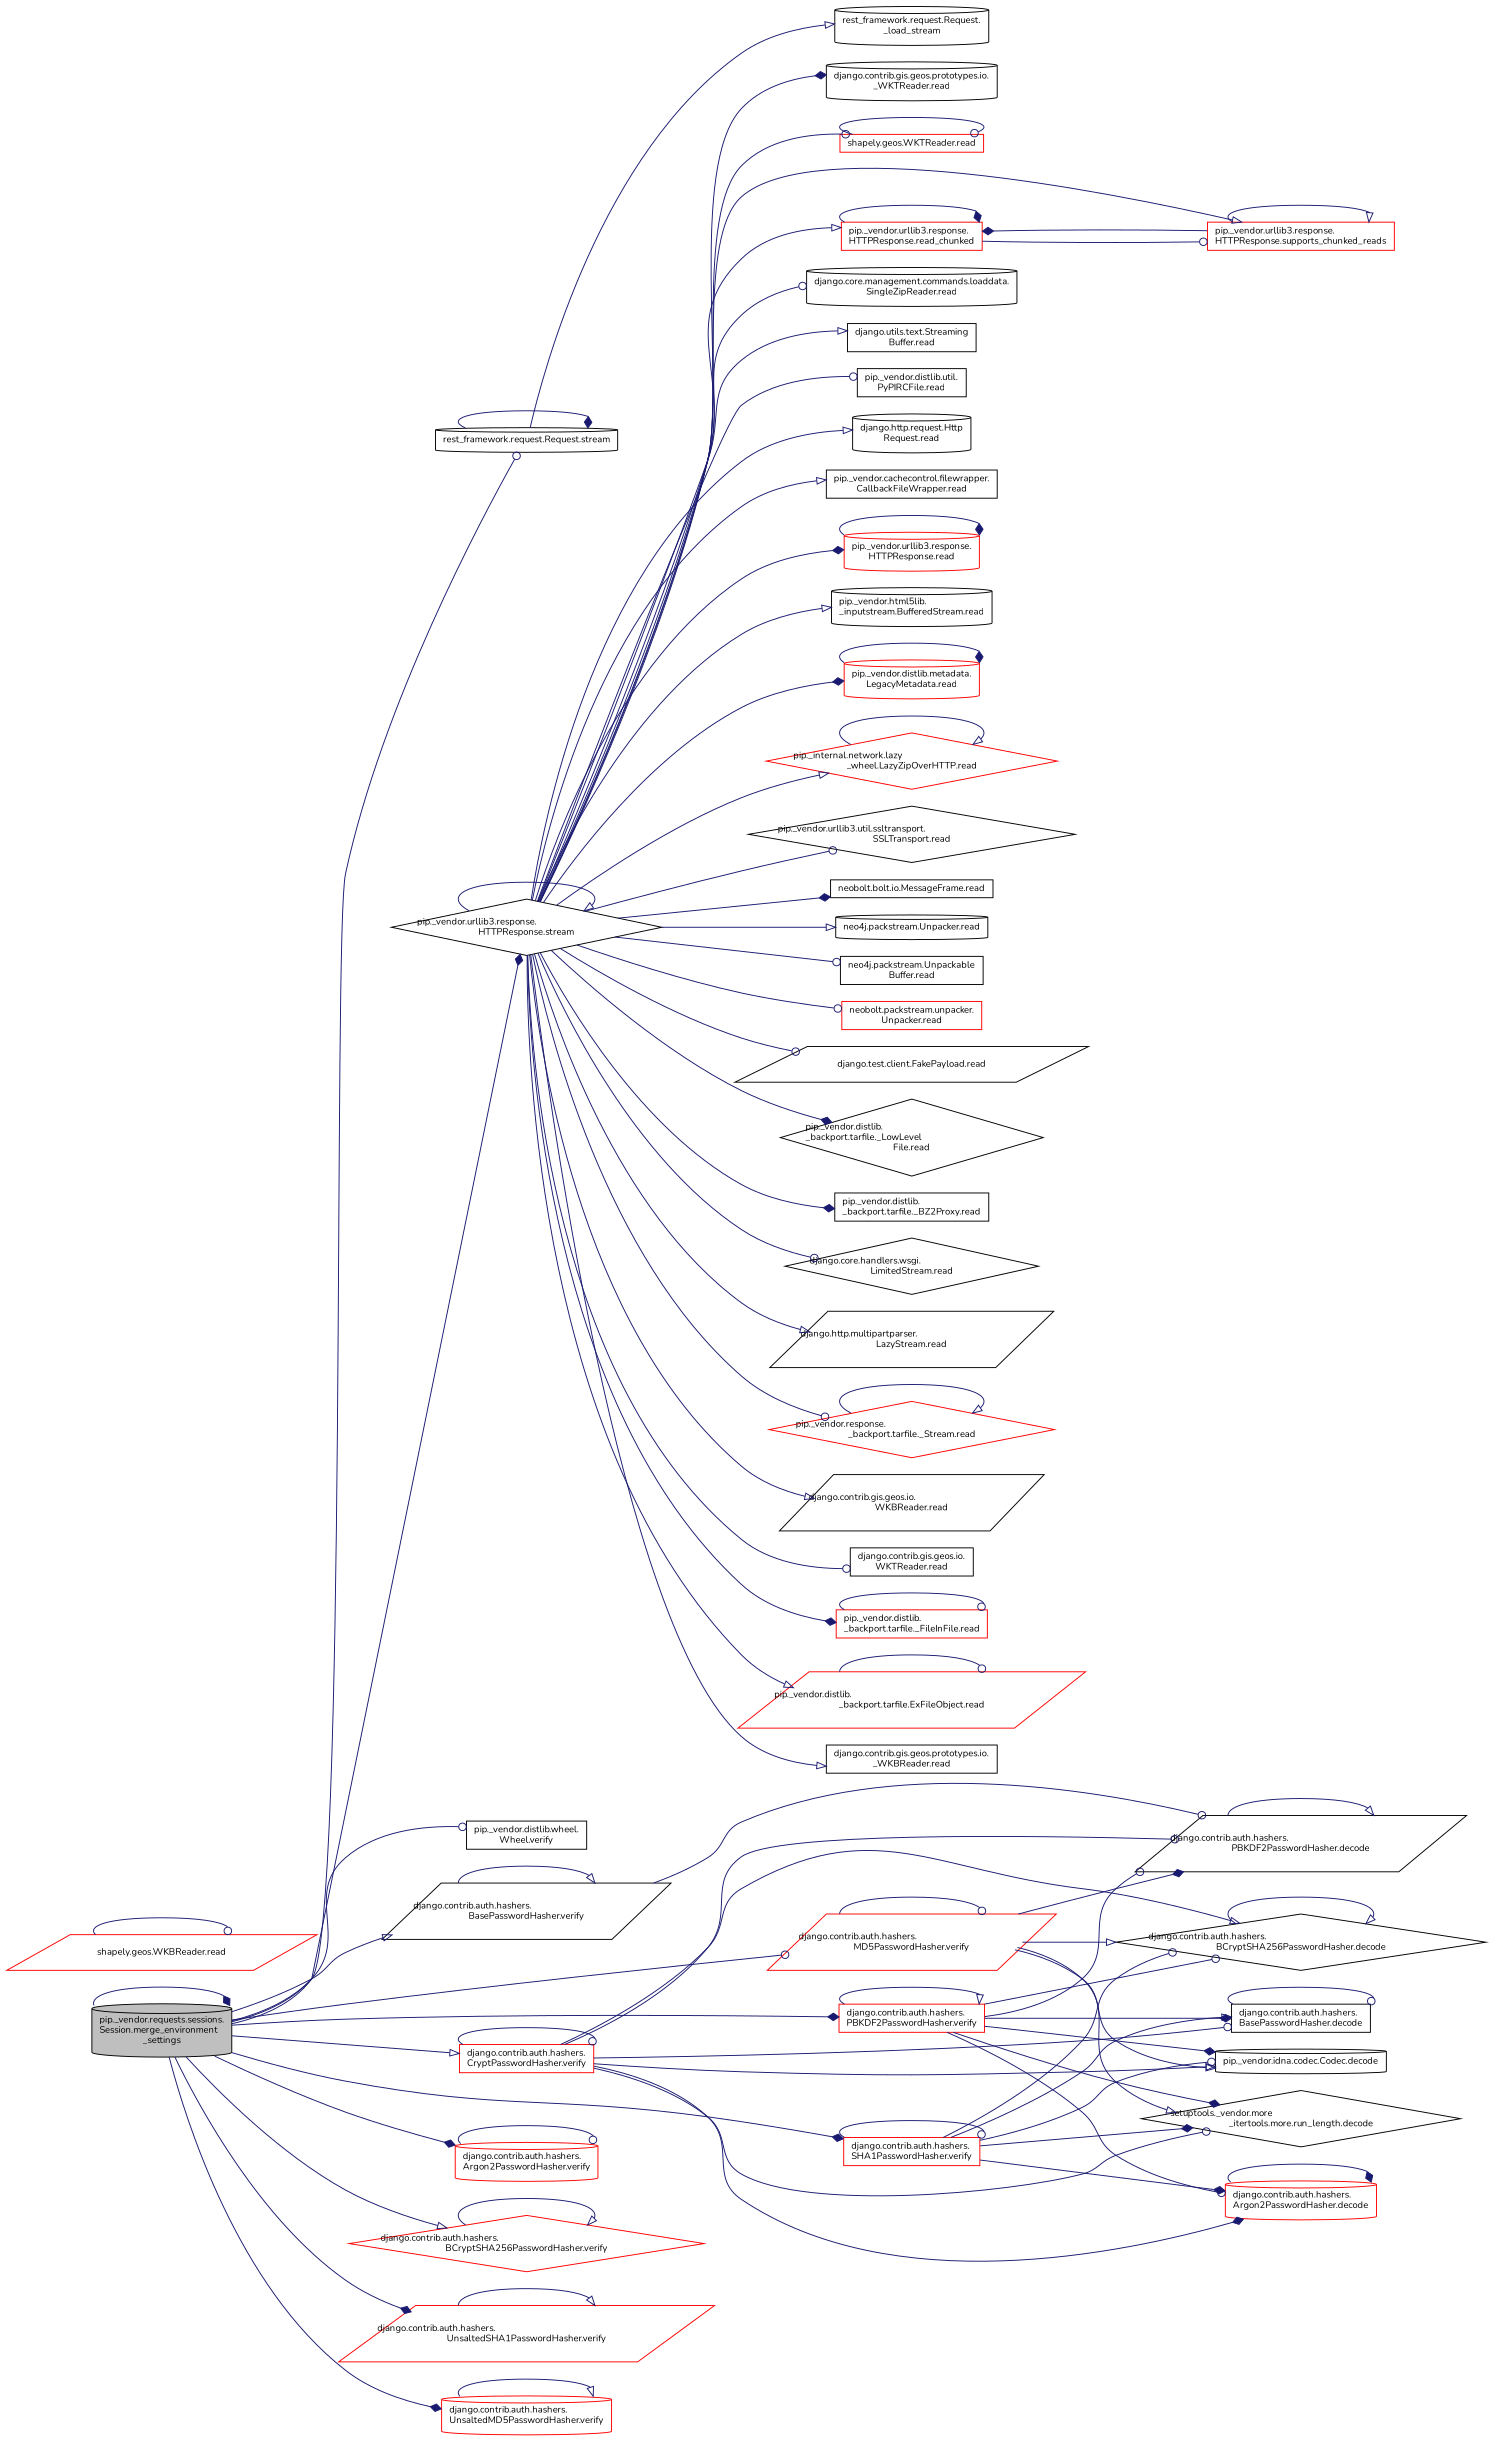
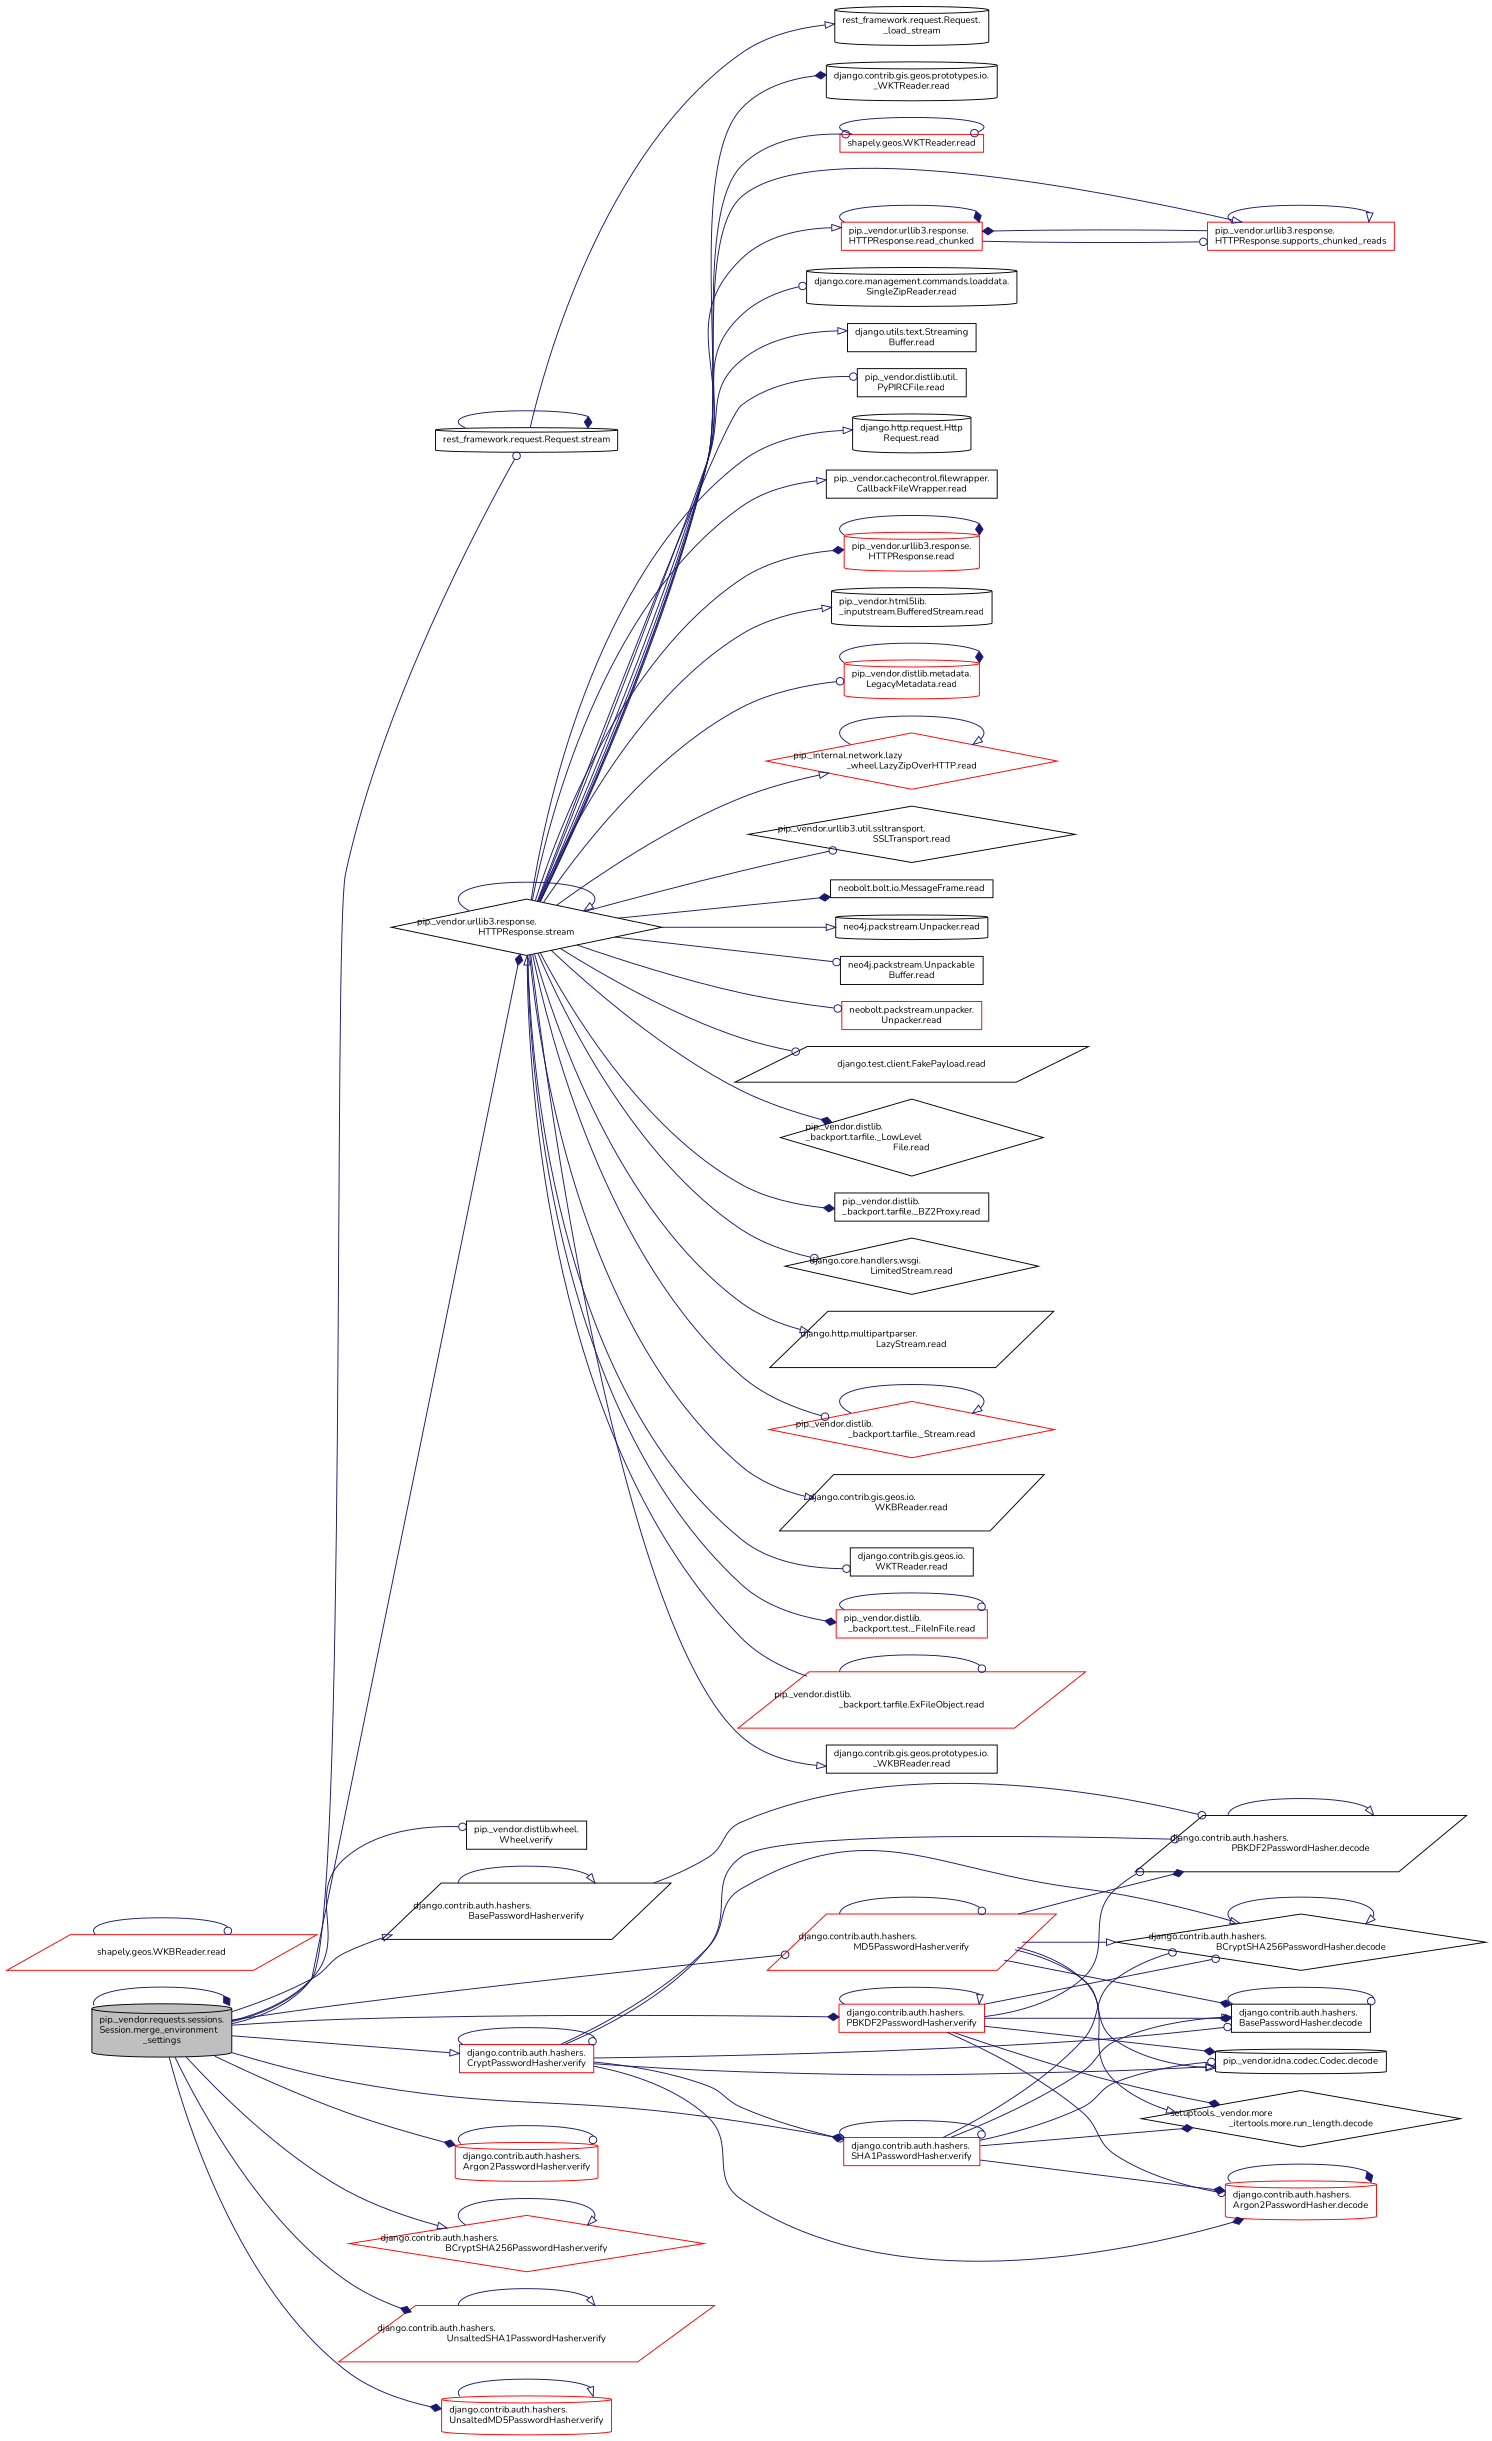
(667, 760) -> (667, 760)
(580, 1351) -> (586, 1359)
(912, 1430) -> (912, 1430)
(912, 1624) -> (912, 1624)
none -> (1123, 1983)
(879, 2195) -> (718, 2091)
